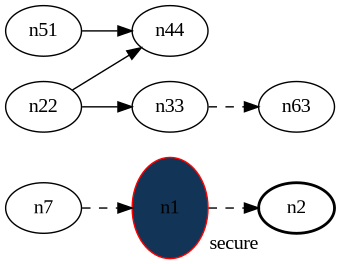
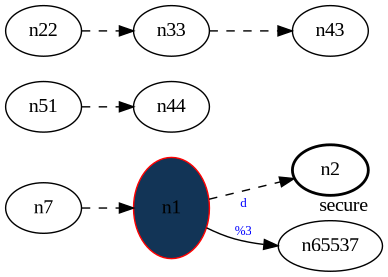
(100, 31) -> (101, 107)
(101, 73) -> none
(100, 107) -> (101, 31)
(297, 107) -> (330, 31)
none -> (330, 246)
